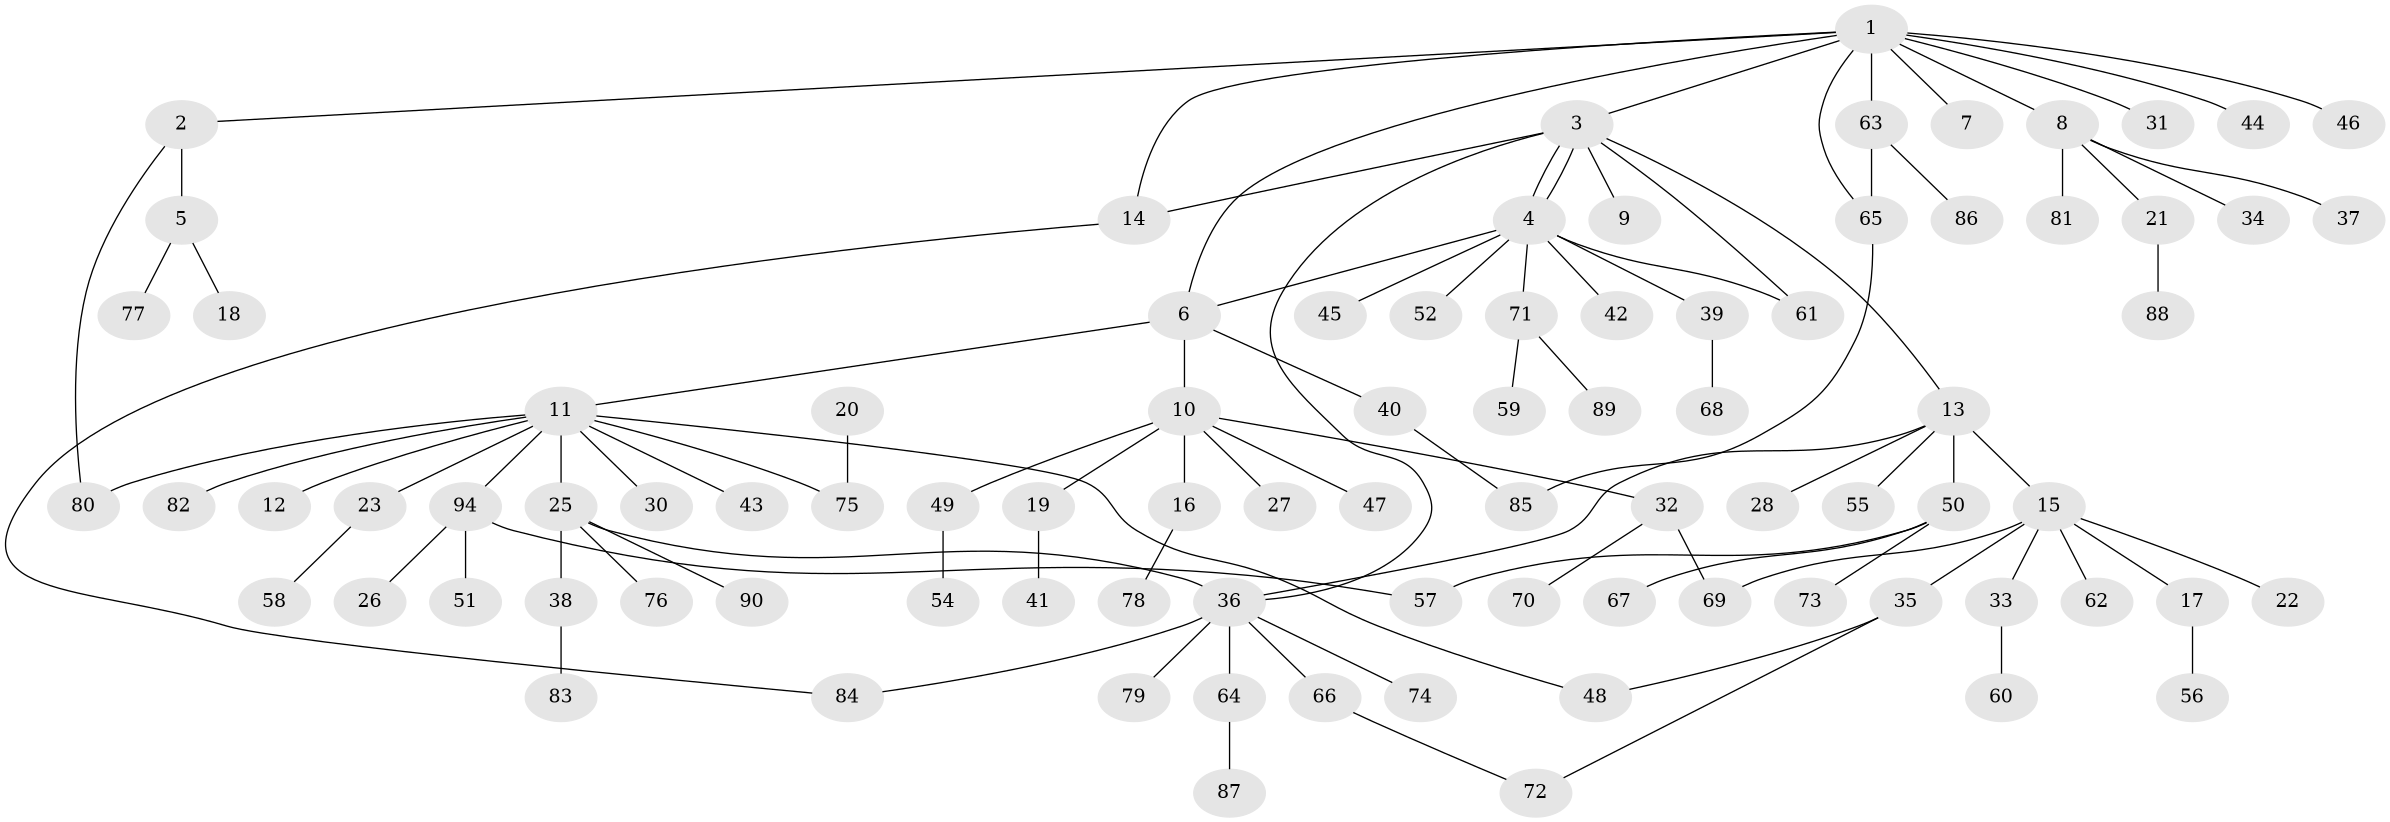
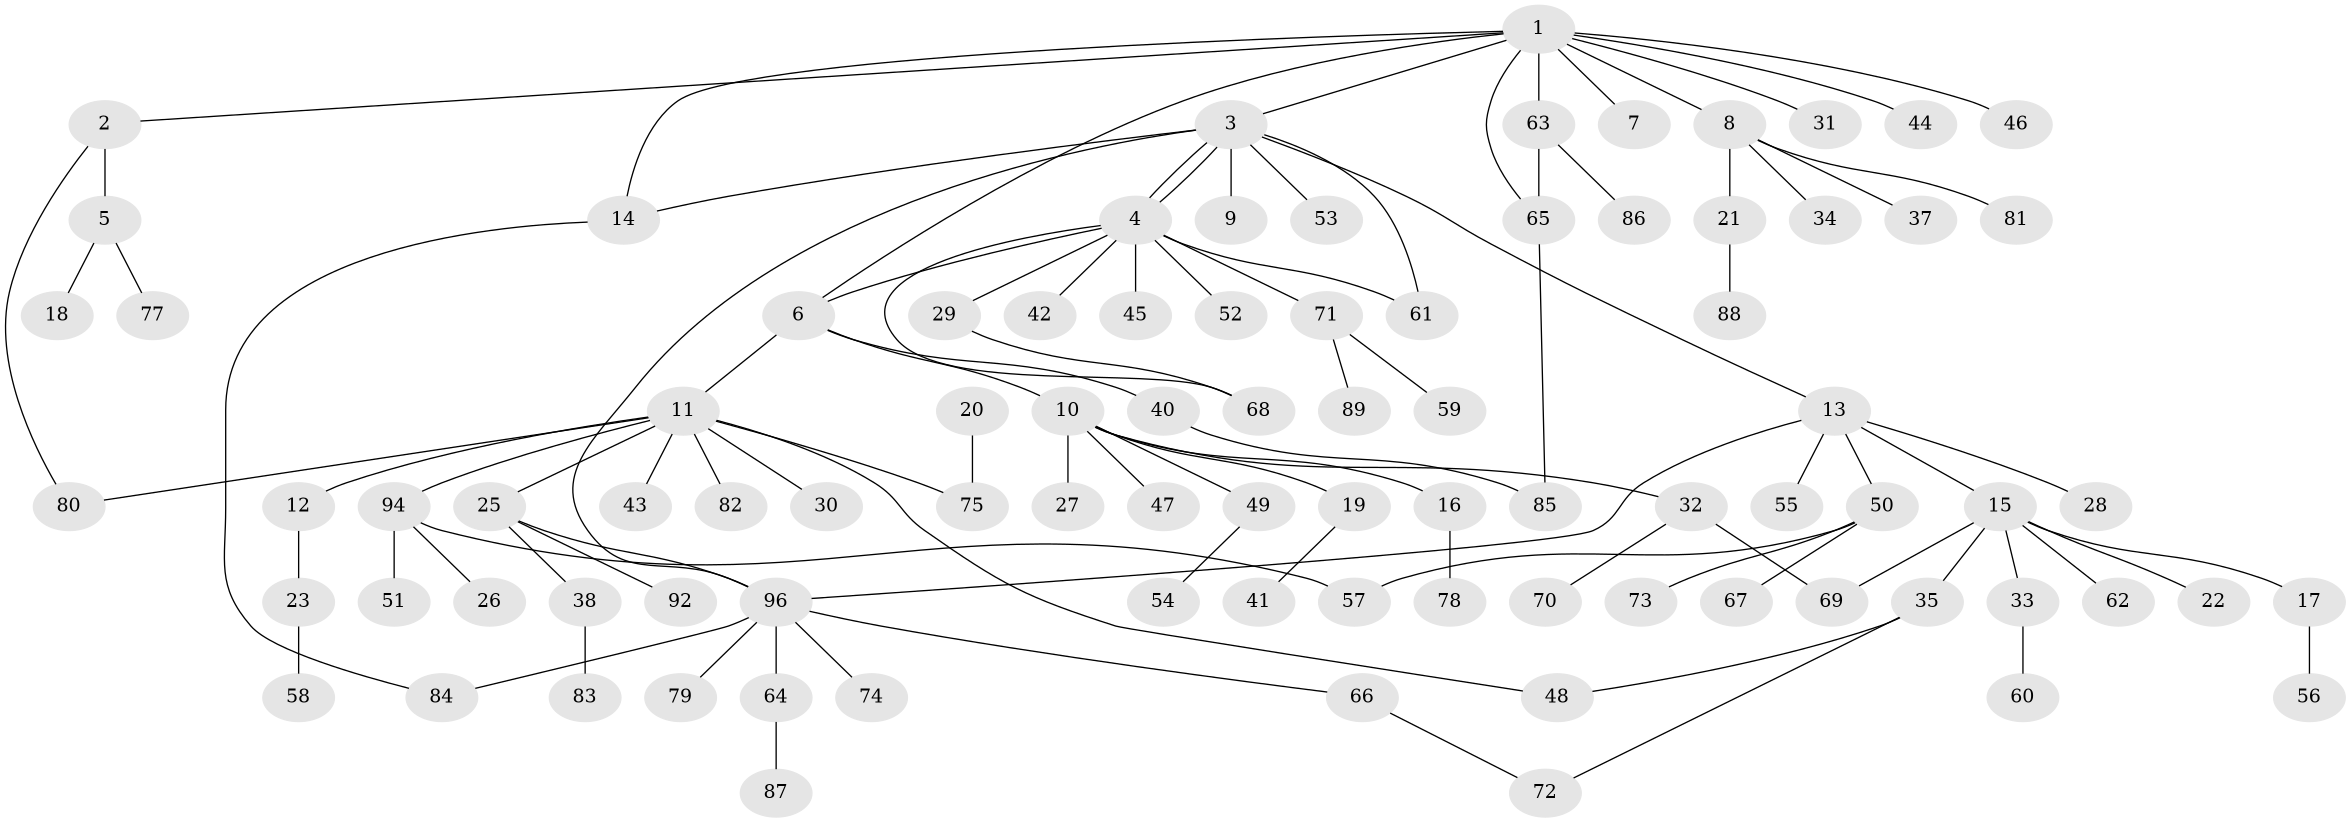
none -> (1327, 220)
(1712, 316) -> (945, 316)
none -> (901, 342)
(466, 459) -> (299, 555)
(657, 602) -> none
(752, 602) -> (681, 602)
(1230, 602) -> (776, 602)
